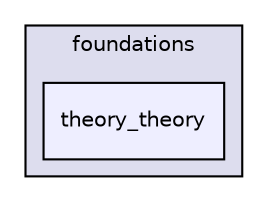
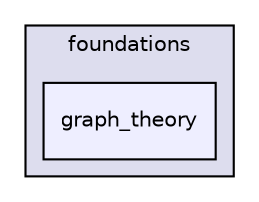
(134, 121) -> (130, 121)
